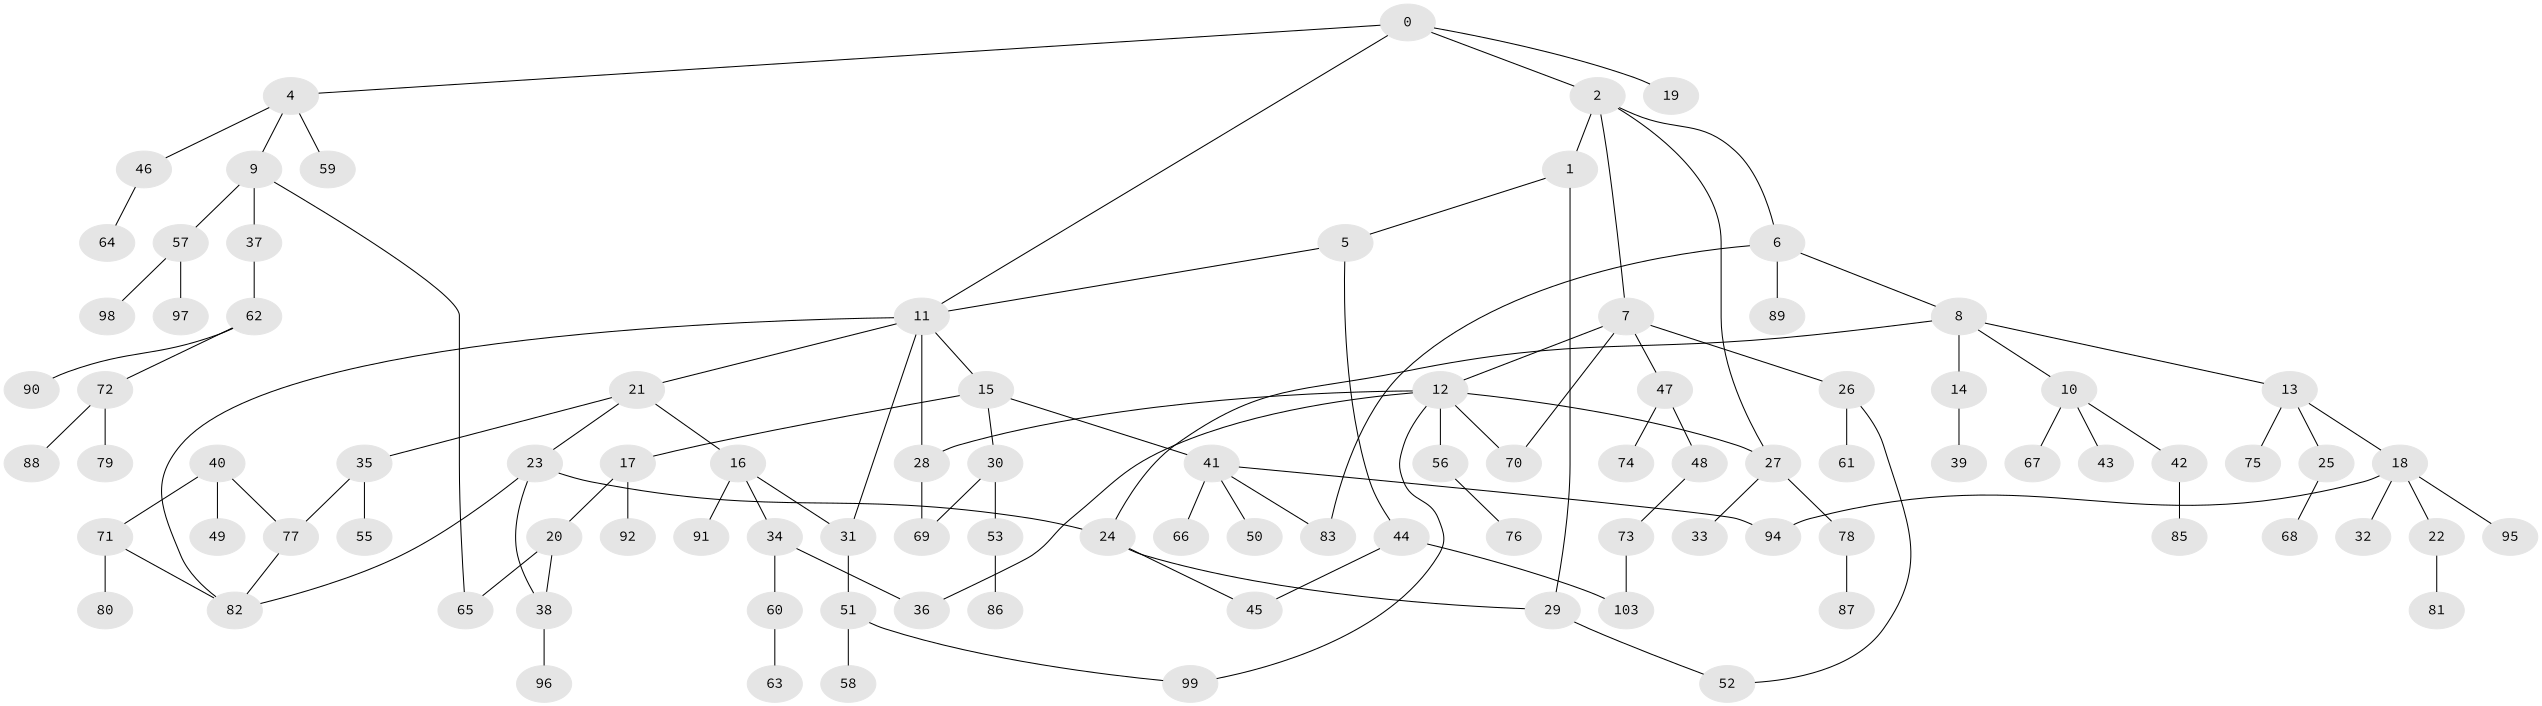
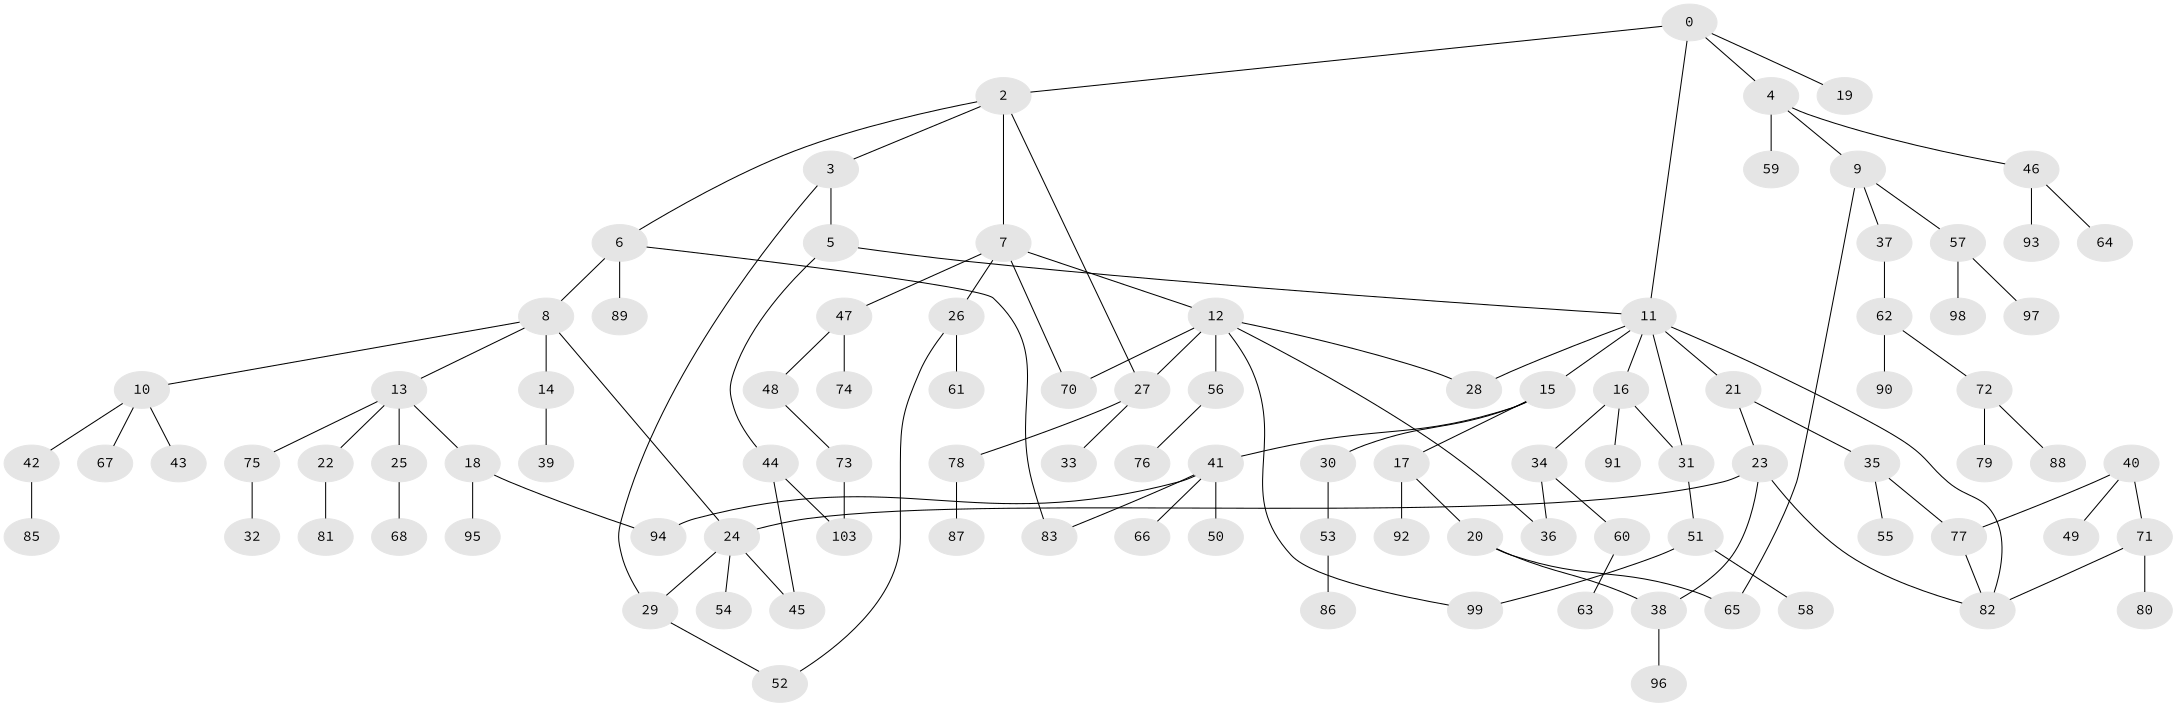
(1570, 169) -> (831, 169)
none -> (2031, 243)
(688, 427) -> (1635, 353)
(2382, 500) -> (252, 500)
(2418, 500) -> (363, 427)
(922, 537) -> none
none -> (724, 610)
